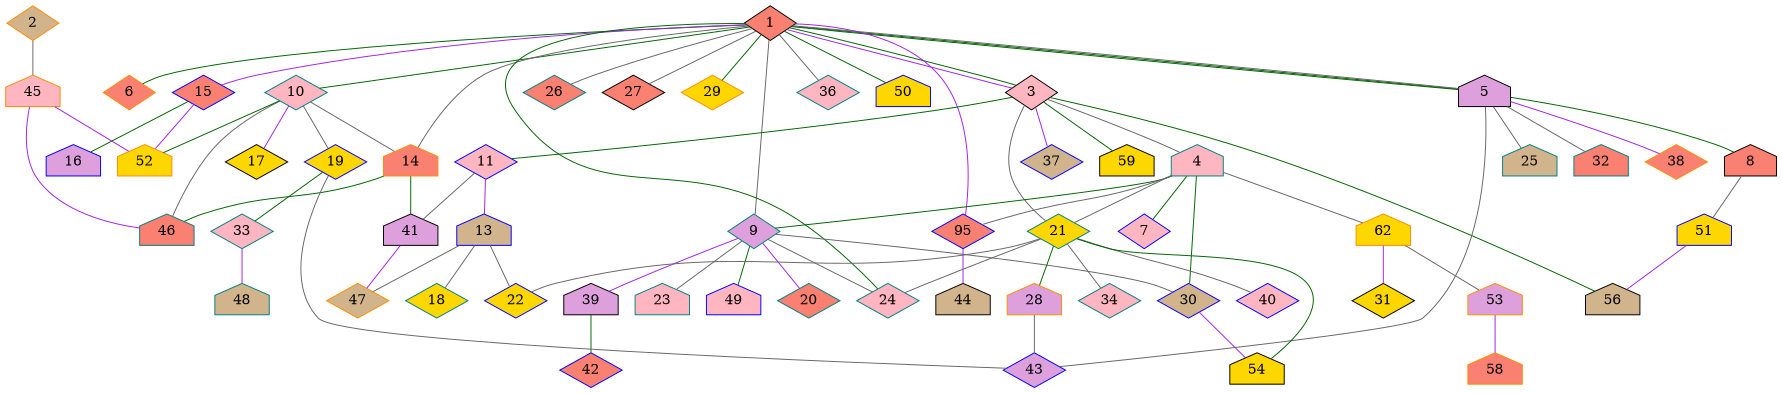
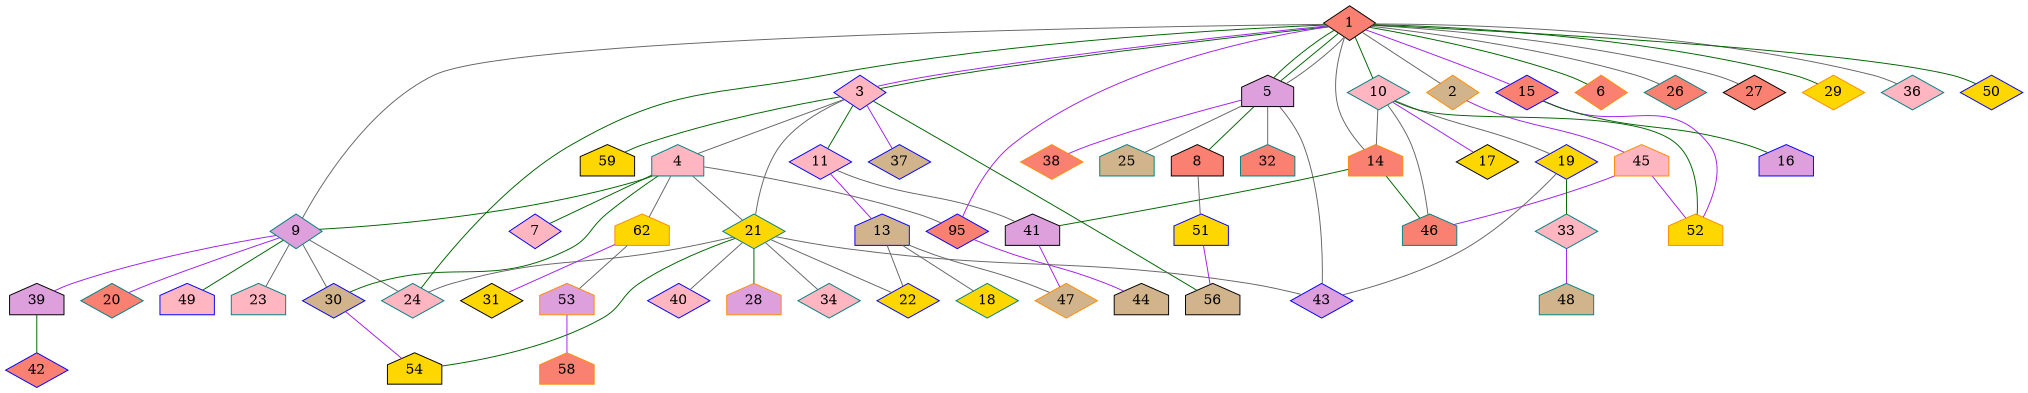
(33, 58) -> (1545, 127)
none -> (1401, 58)
(903, 93) -> (1992, 93)
(1031, 93) -> (860, 93)
(1034, 334) -> (1012, 263)
